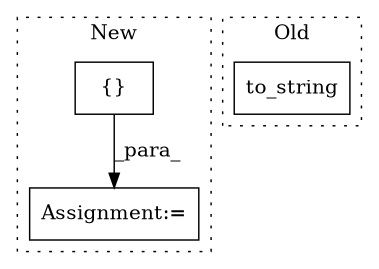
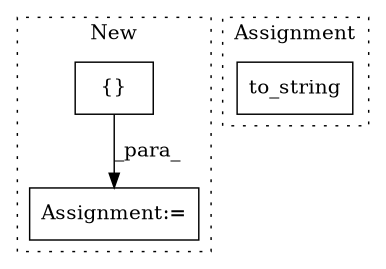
(292, 34) -> (296, 34)
